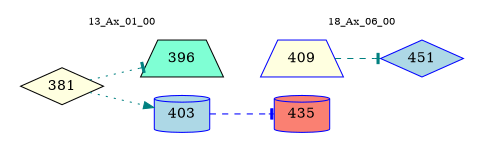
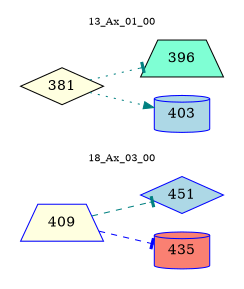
(362, 22) -> (122, 159)
(239, 114) -> (124, 237)
